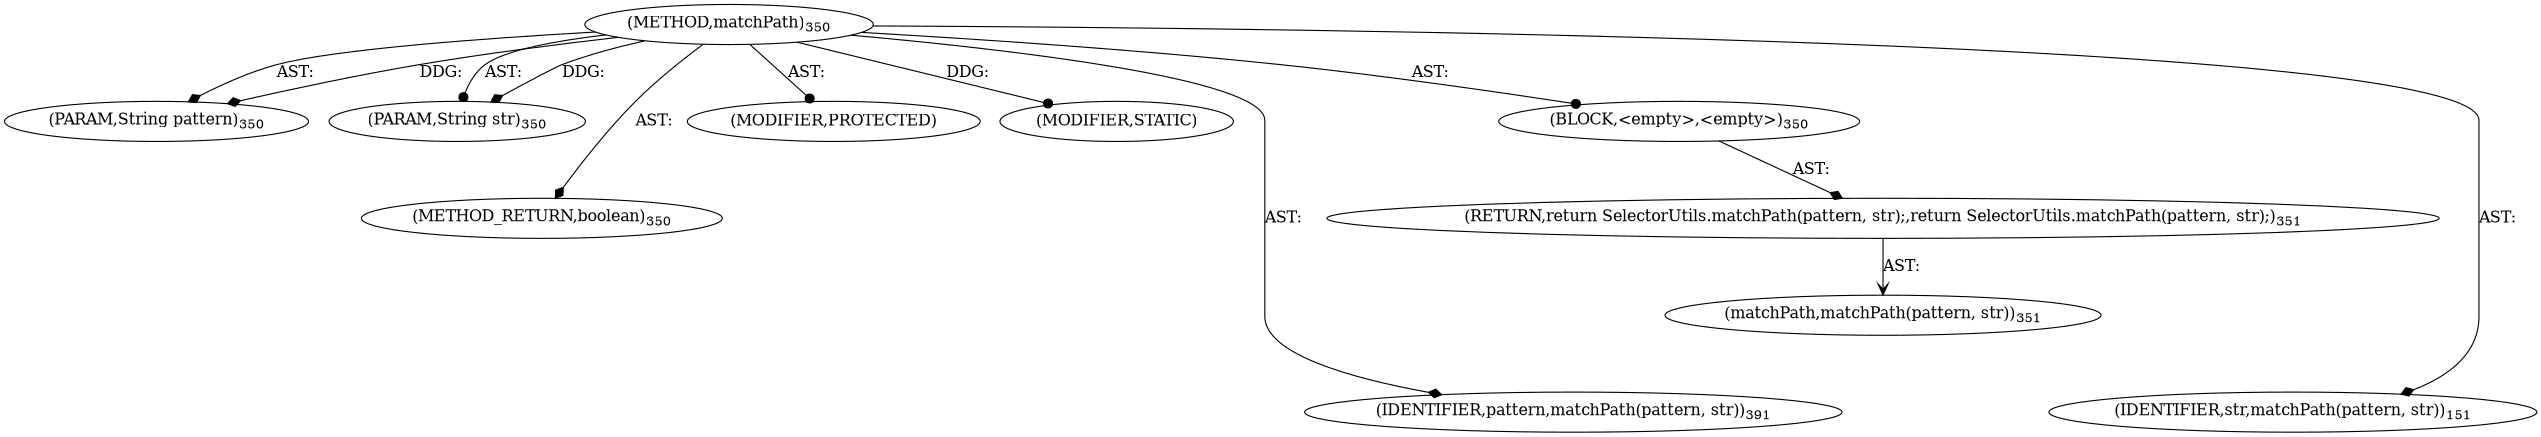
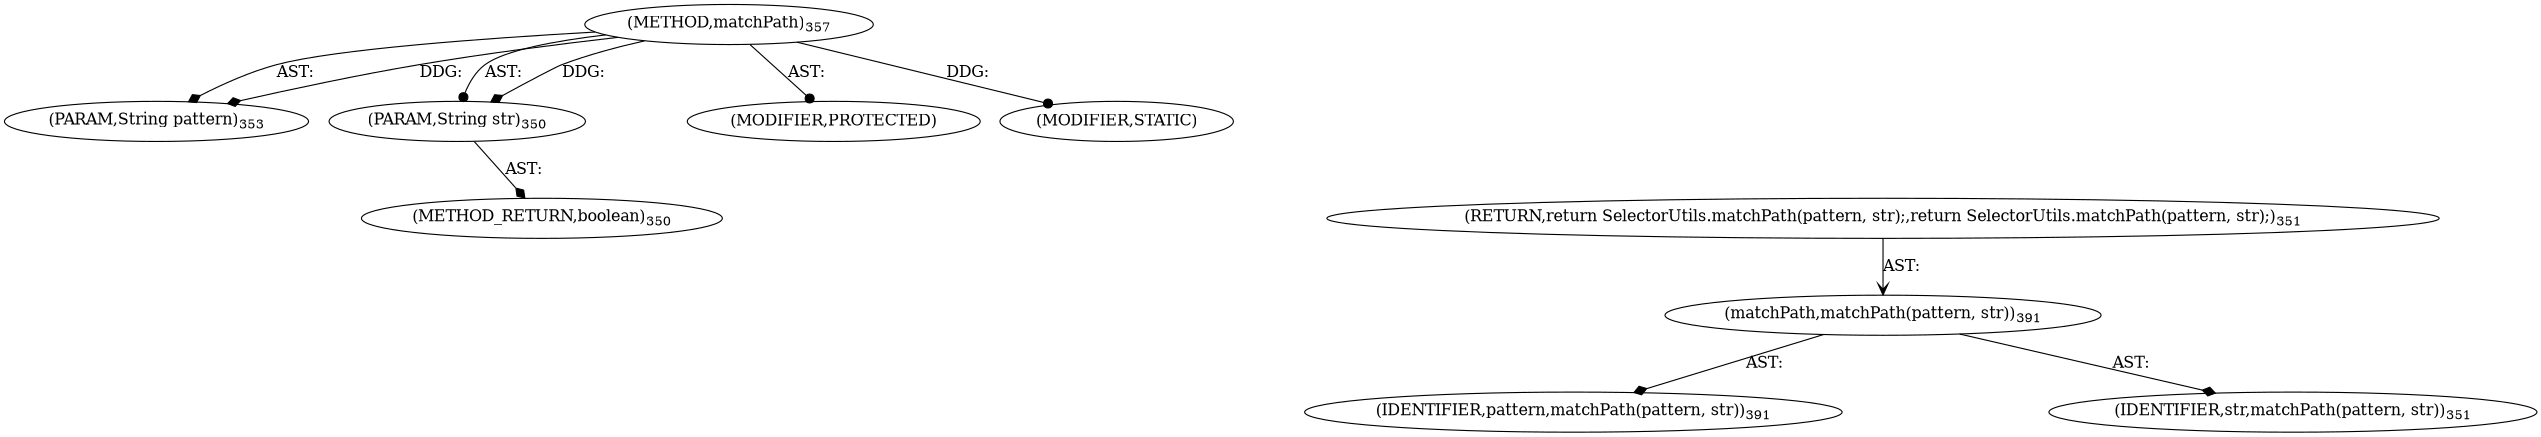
(818, 23) -> (818, 23)
(1831, 44) -> (2081, 362)
(1251, 104) -> (1735, 362)
(627, 110) -> (495, 165)
(252, 120) -> (252, 120)
(1679, 121) -> none
(2029, 314) -> (2029, 314)
(2459, 410) -> (2459, 410)
